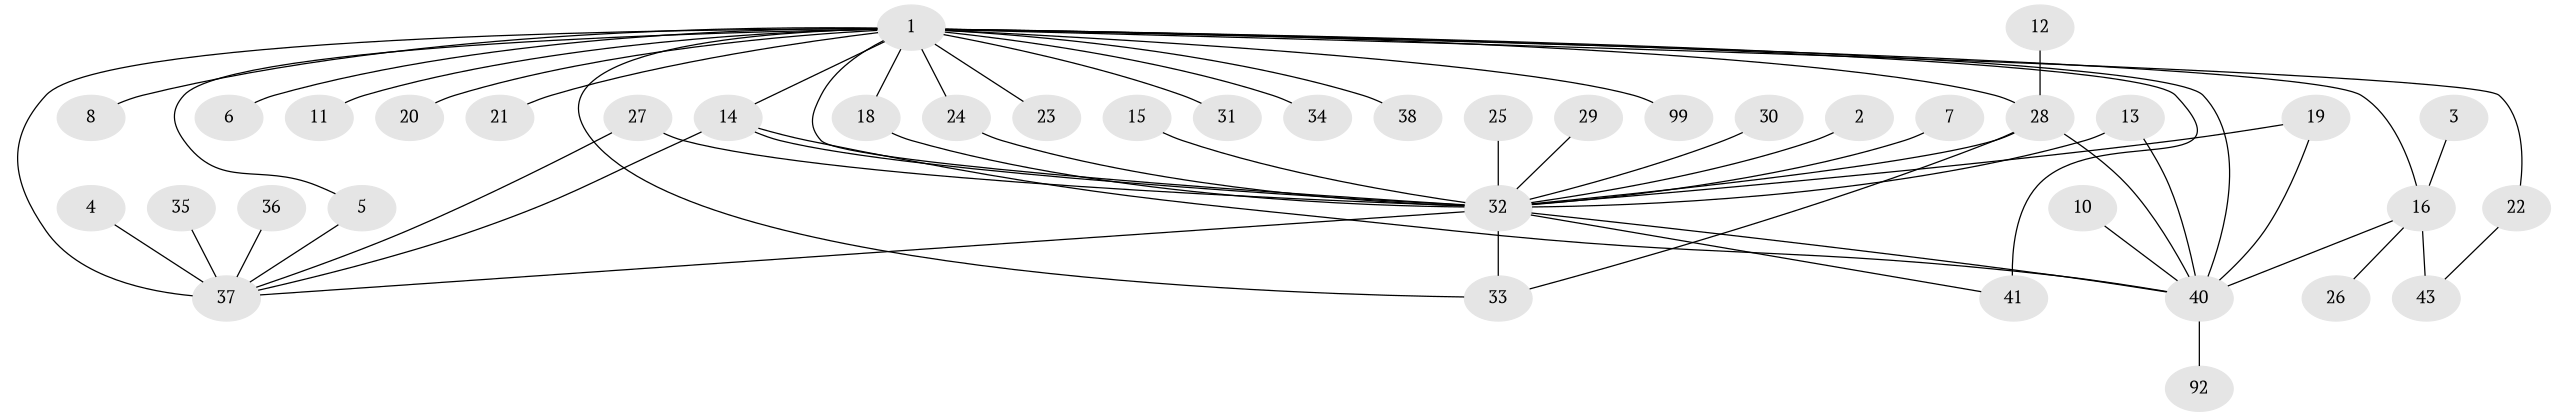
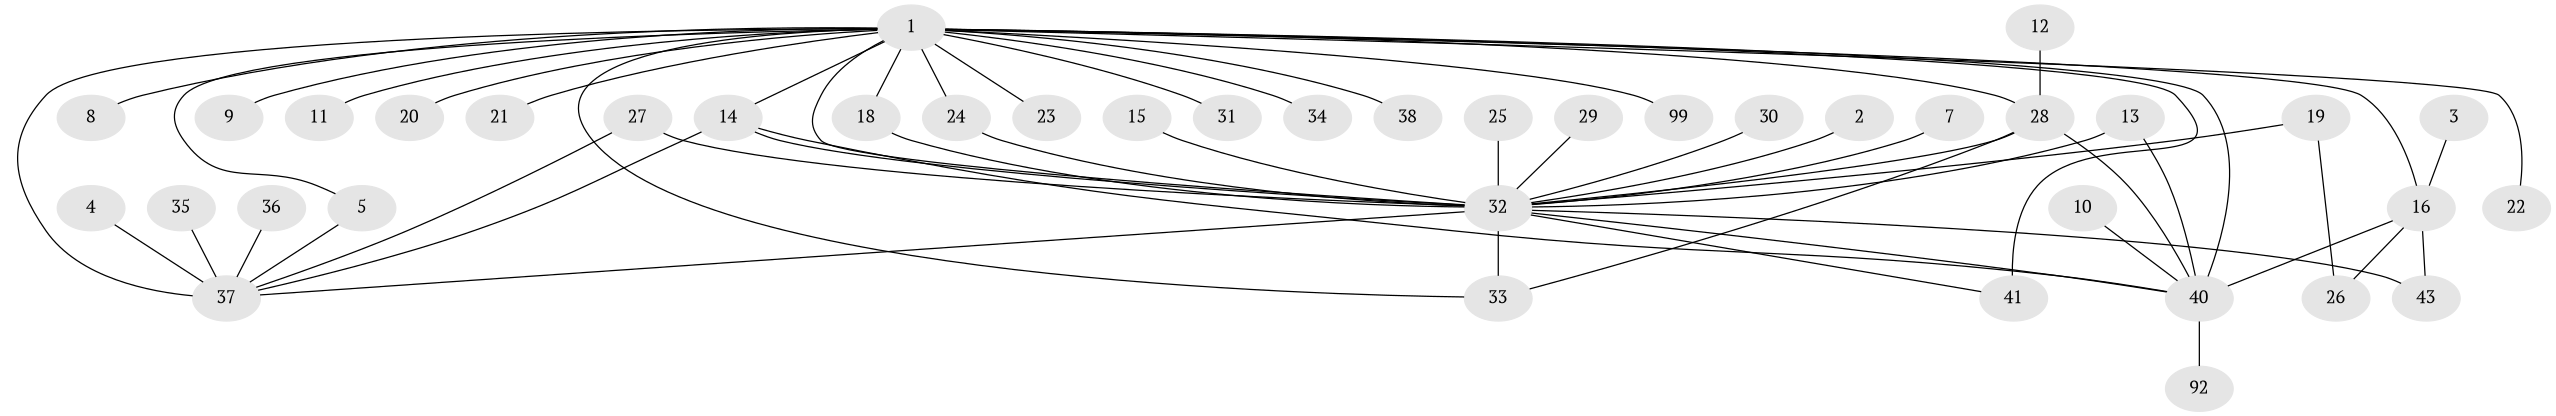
(229, 118) -> (229, 118)
(2274, 216) -> (2326, 208)
(2472, 253) -> (1969, 230)
